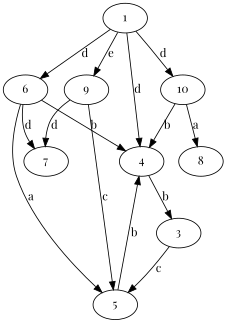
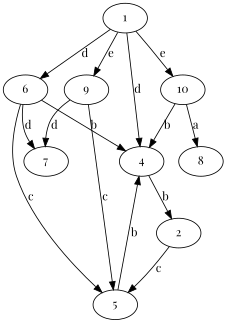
(163, 54) -> (163, 54)
(31, 197) -> (31, 197)
(179, 233) -> (179, 233)
